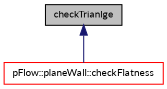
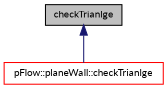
(84, 73) -> (84, 73)
